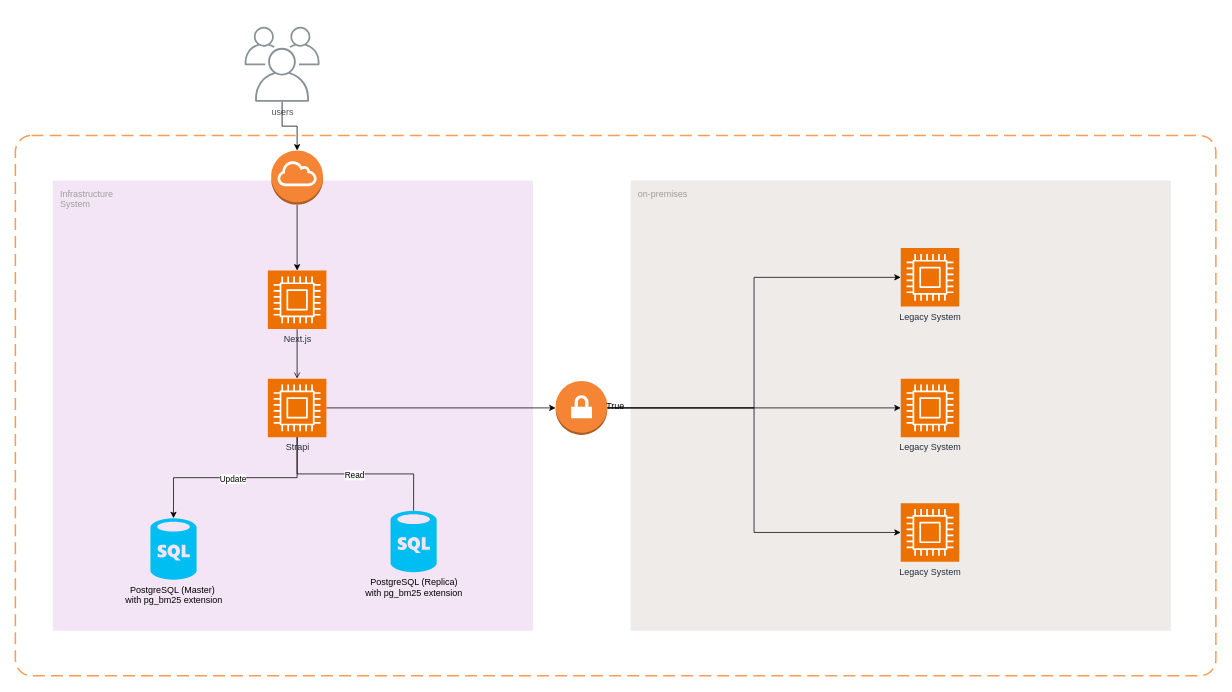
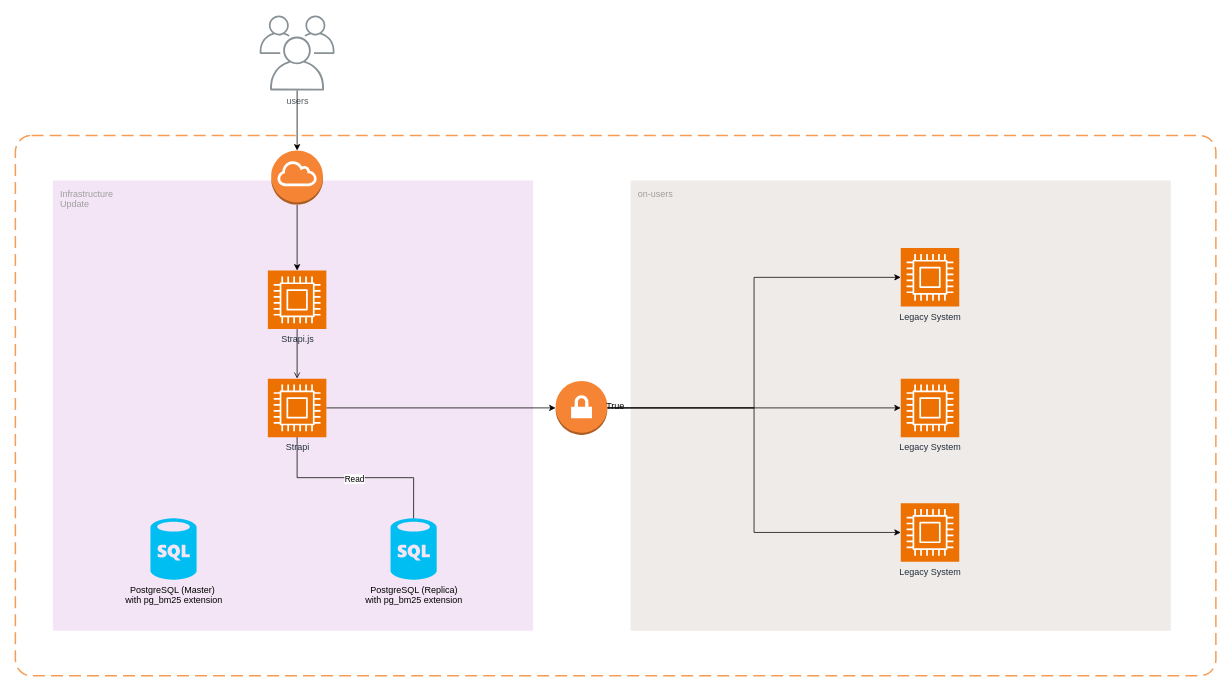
(282, 64) -> (297, 53)
(664, 194) -> (658, 194)
(96, 199) -> (96, 199)
(298, 340) -> (298, 340)
(217, 477) -> none
(413, 541) -> (413, 549)
